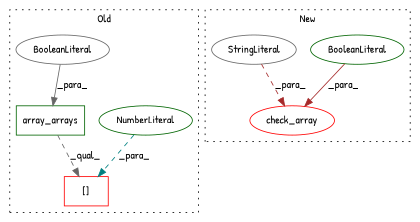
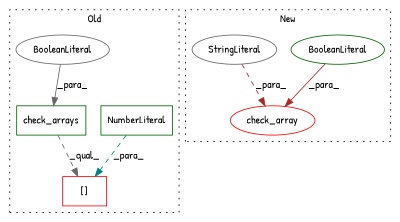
(50, 120) -> (51, 120)
(146, 120) -> (137, 120)
